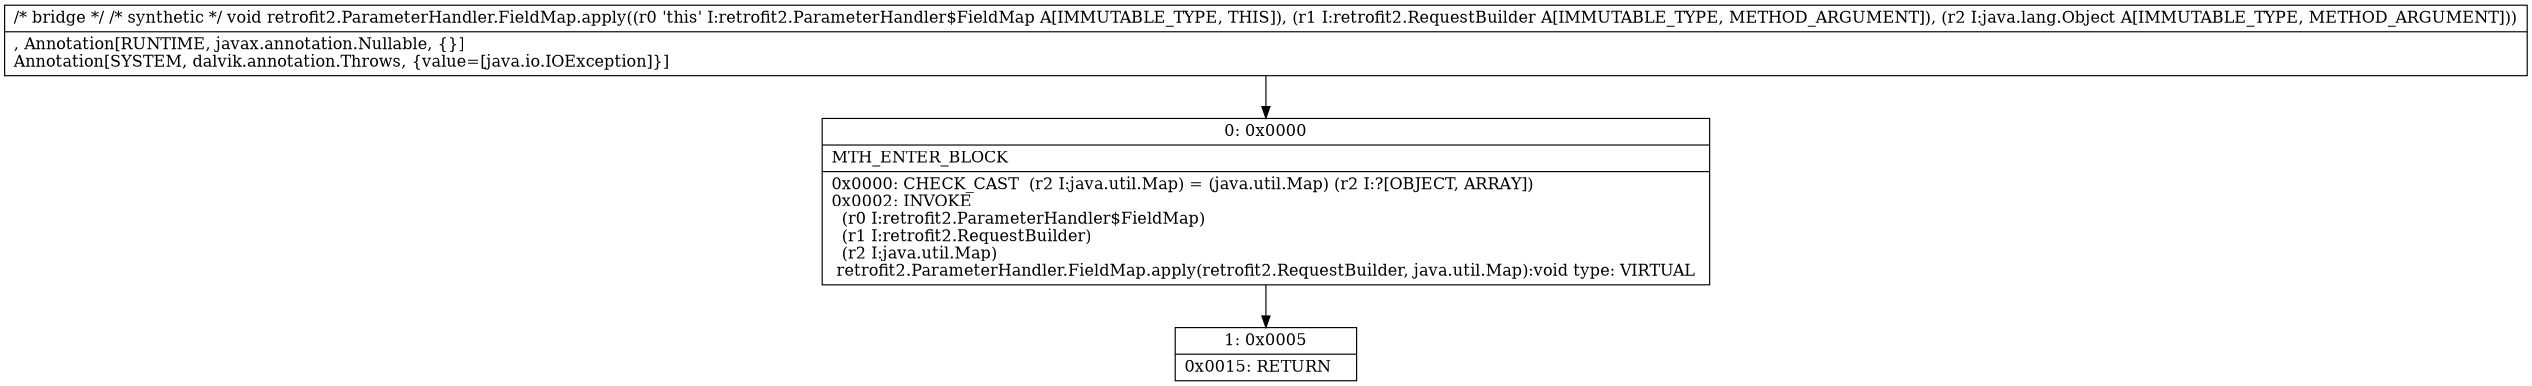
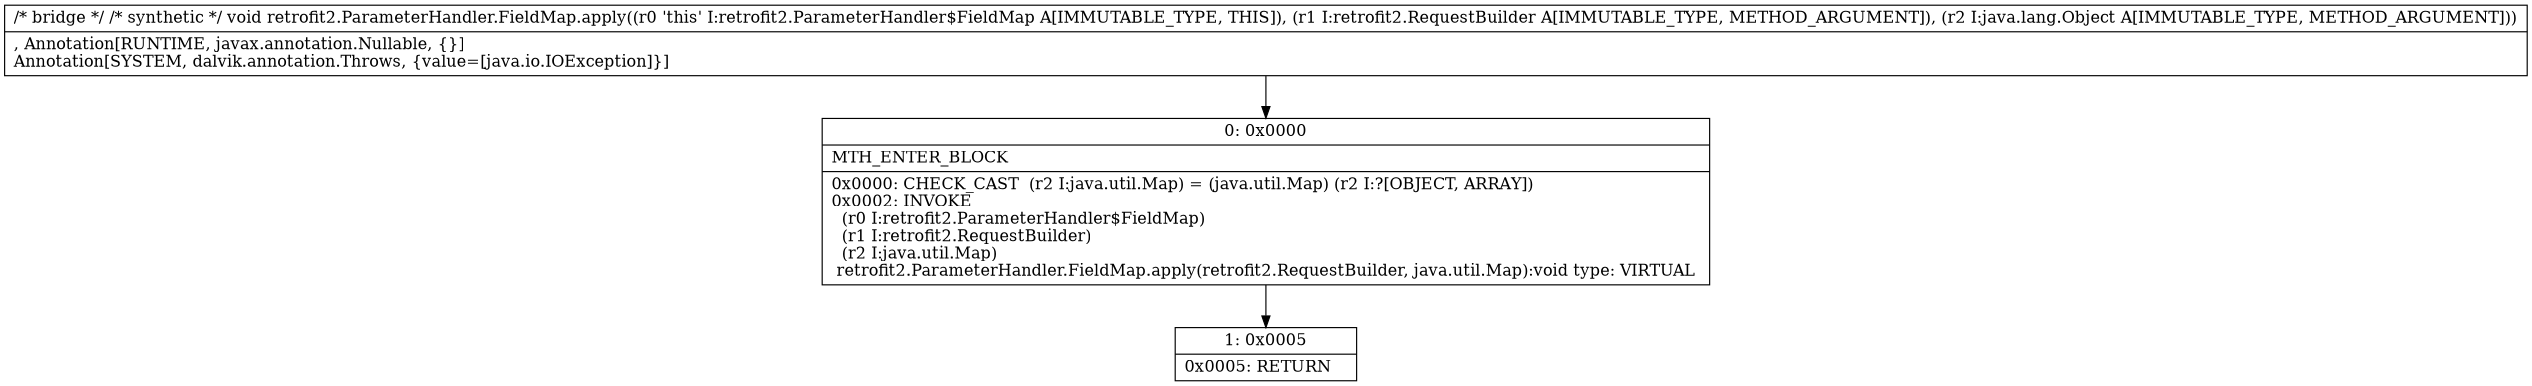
(1266, 367) -> (1266, 367)
